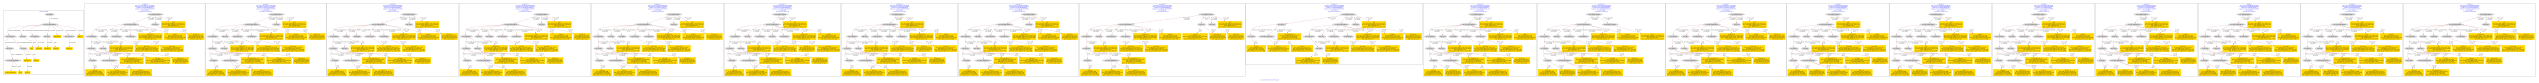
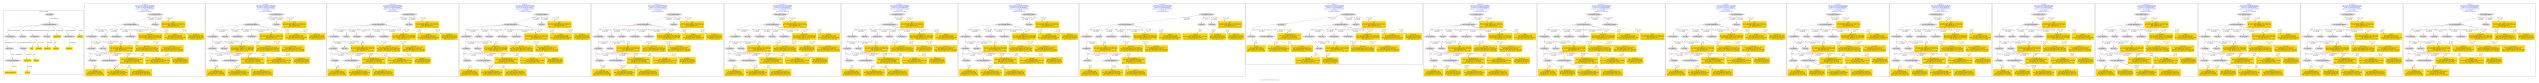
(20, 73) -> none
